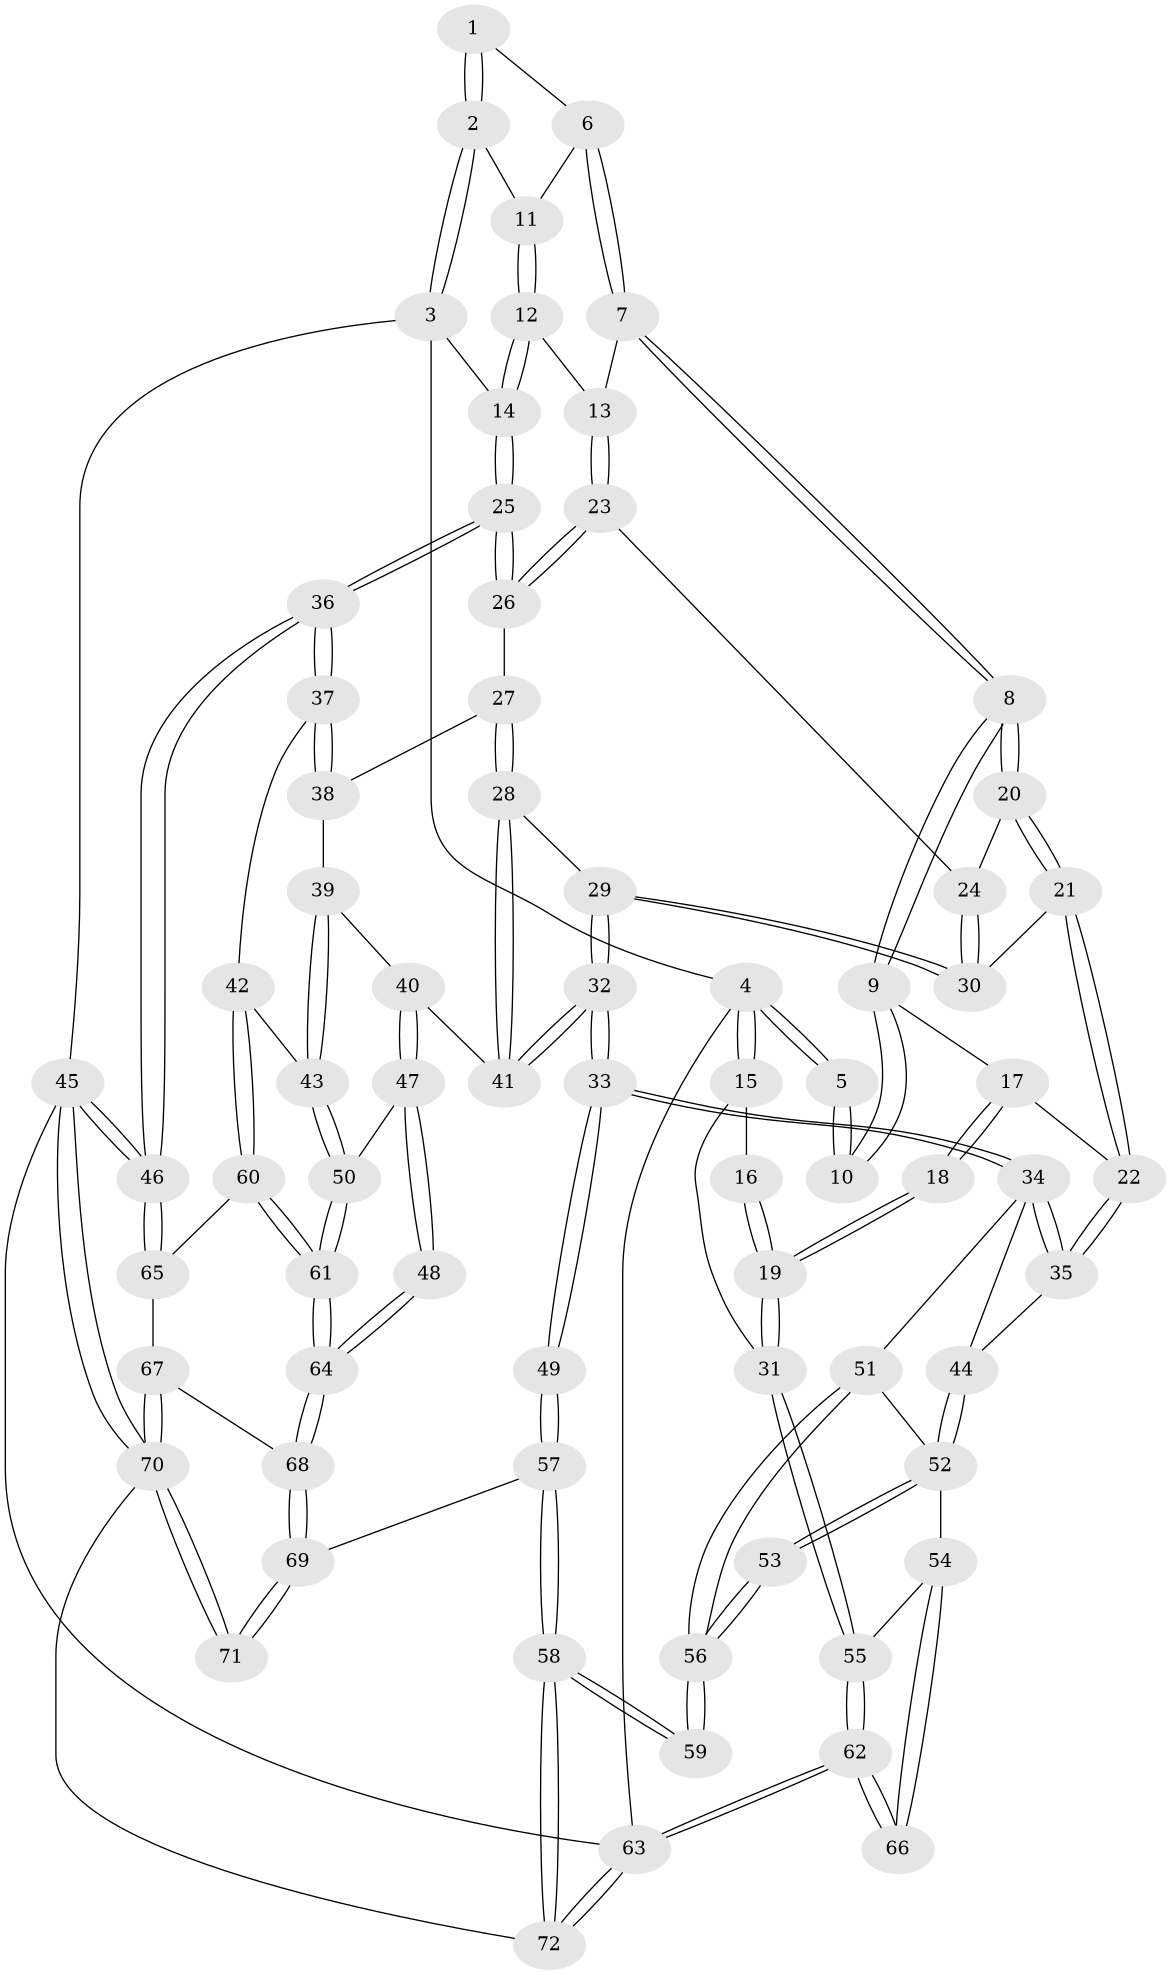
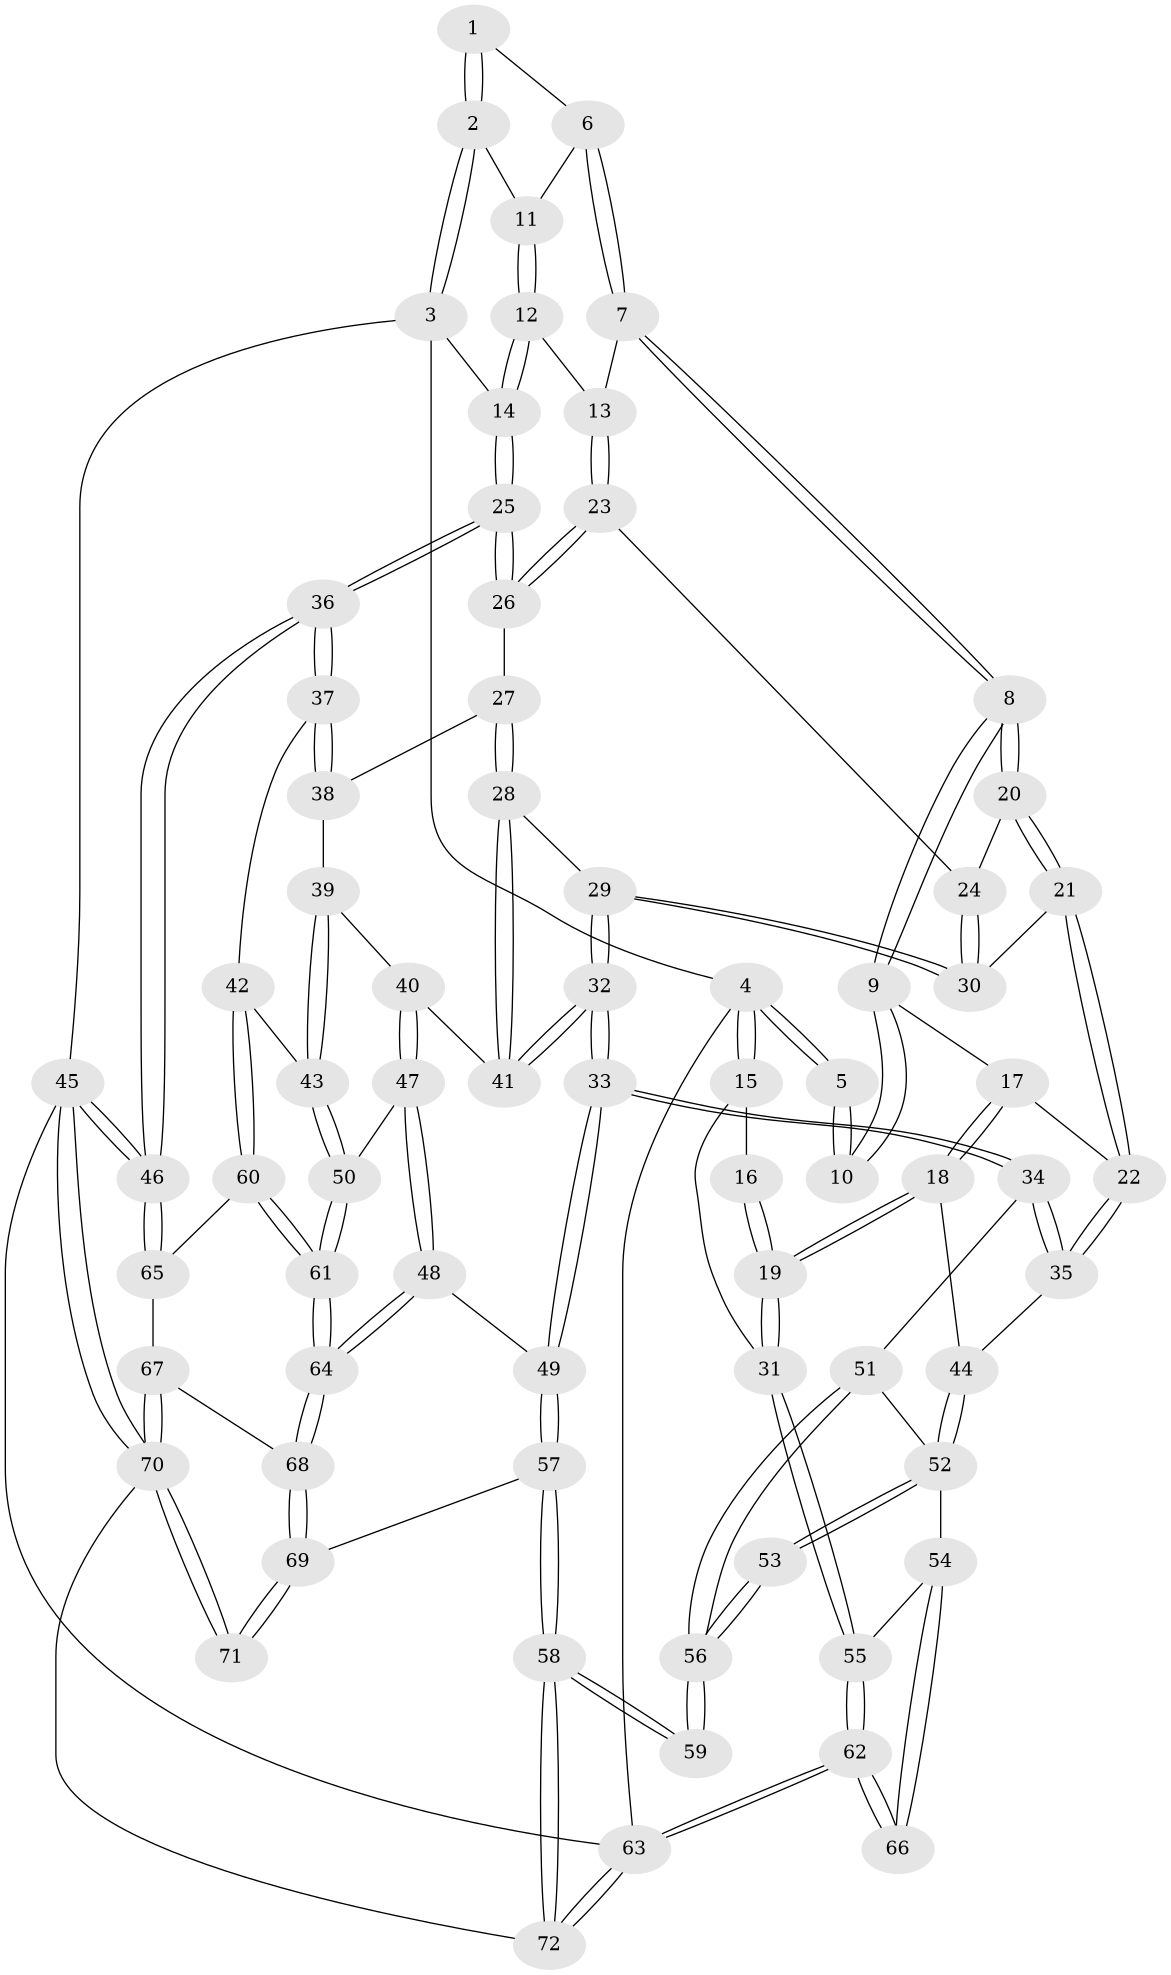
(998, 1274) -> (949, 1264)
none -> (490, 1323)
